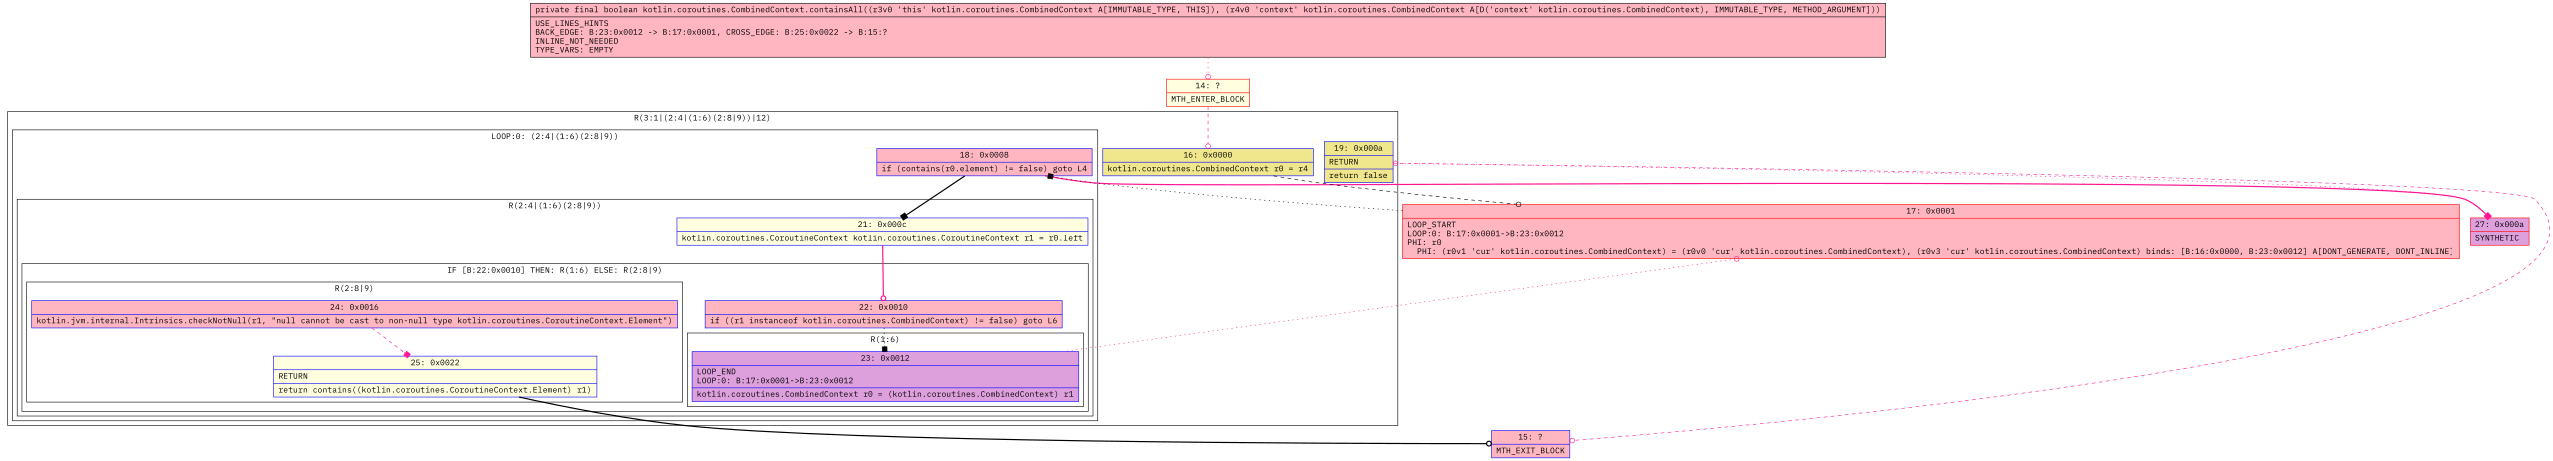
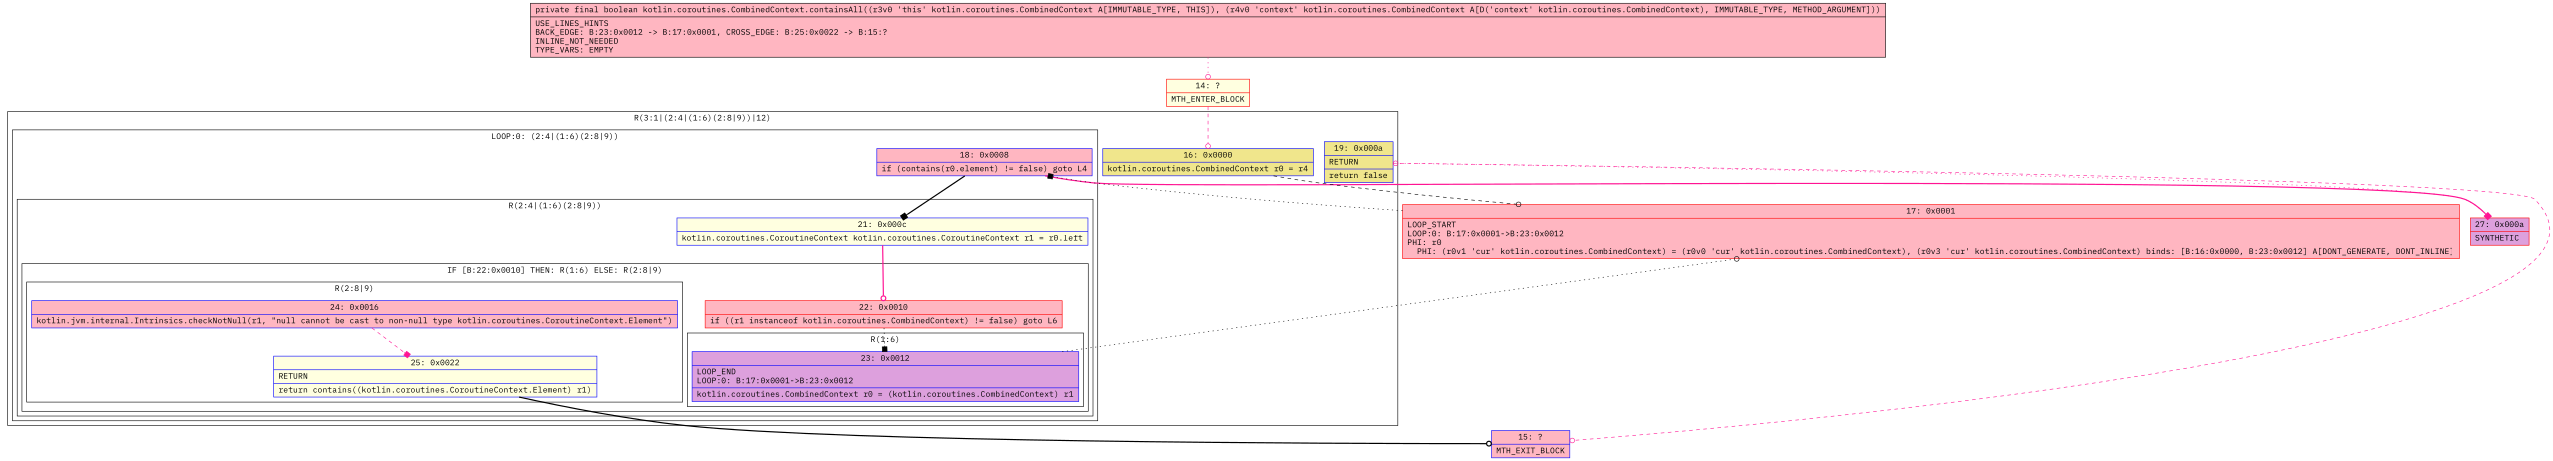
(1381, 308) -> (1381, 308)
(884, 314) -> (884, 314)
